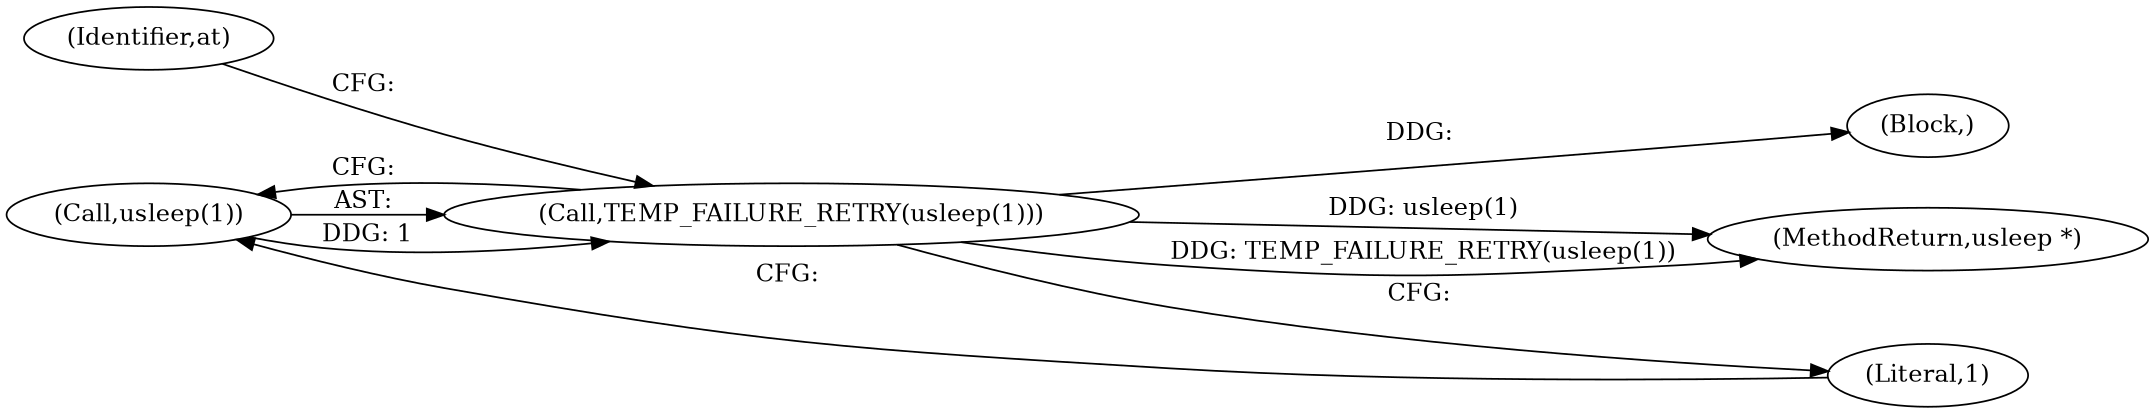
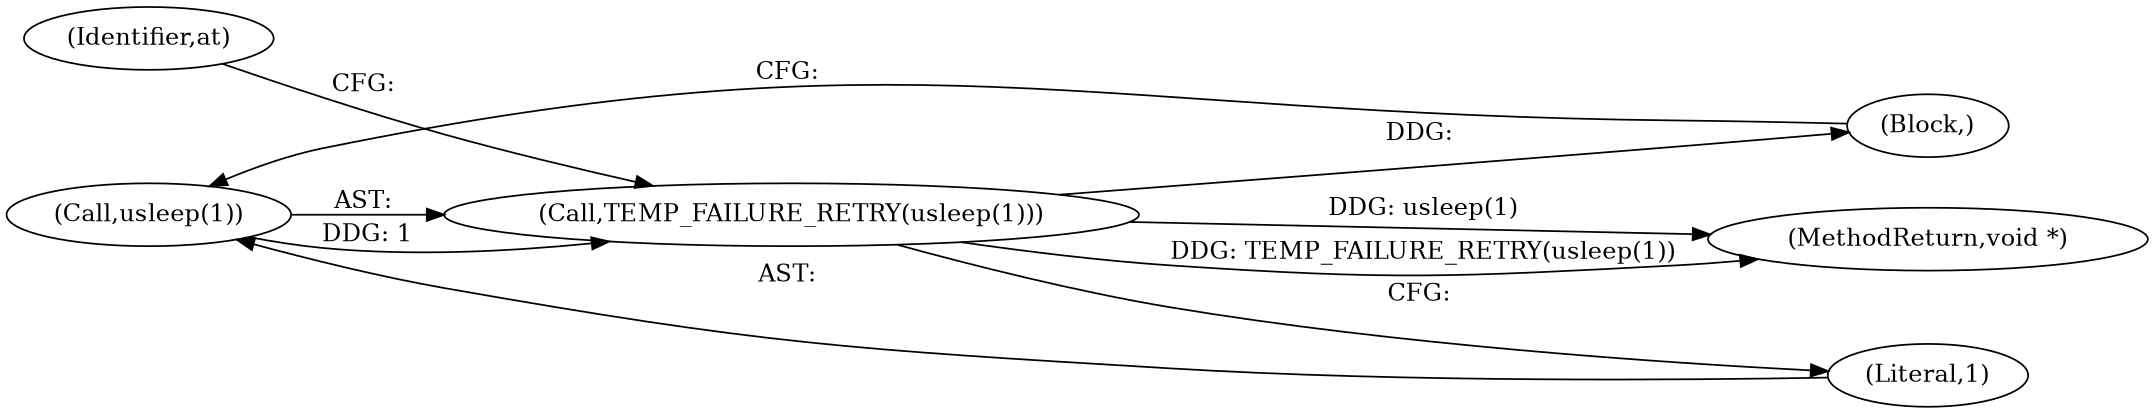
(428, 183) -> (1032, 89)
(1928, 239) -> (1928, 239)
(792, 275) -> (792, 275)
